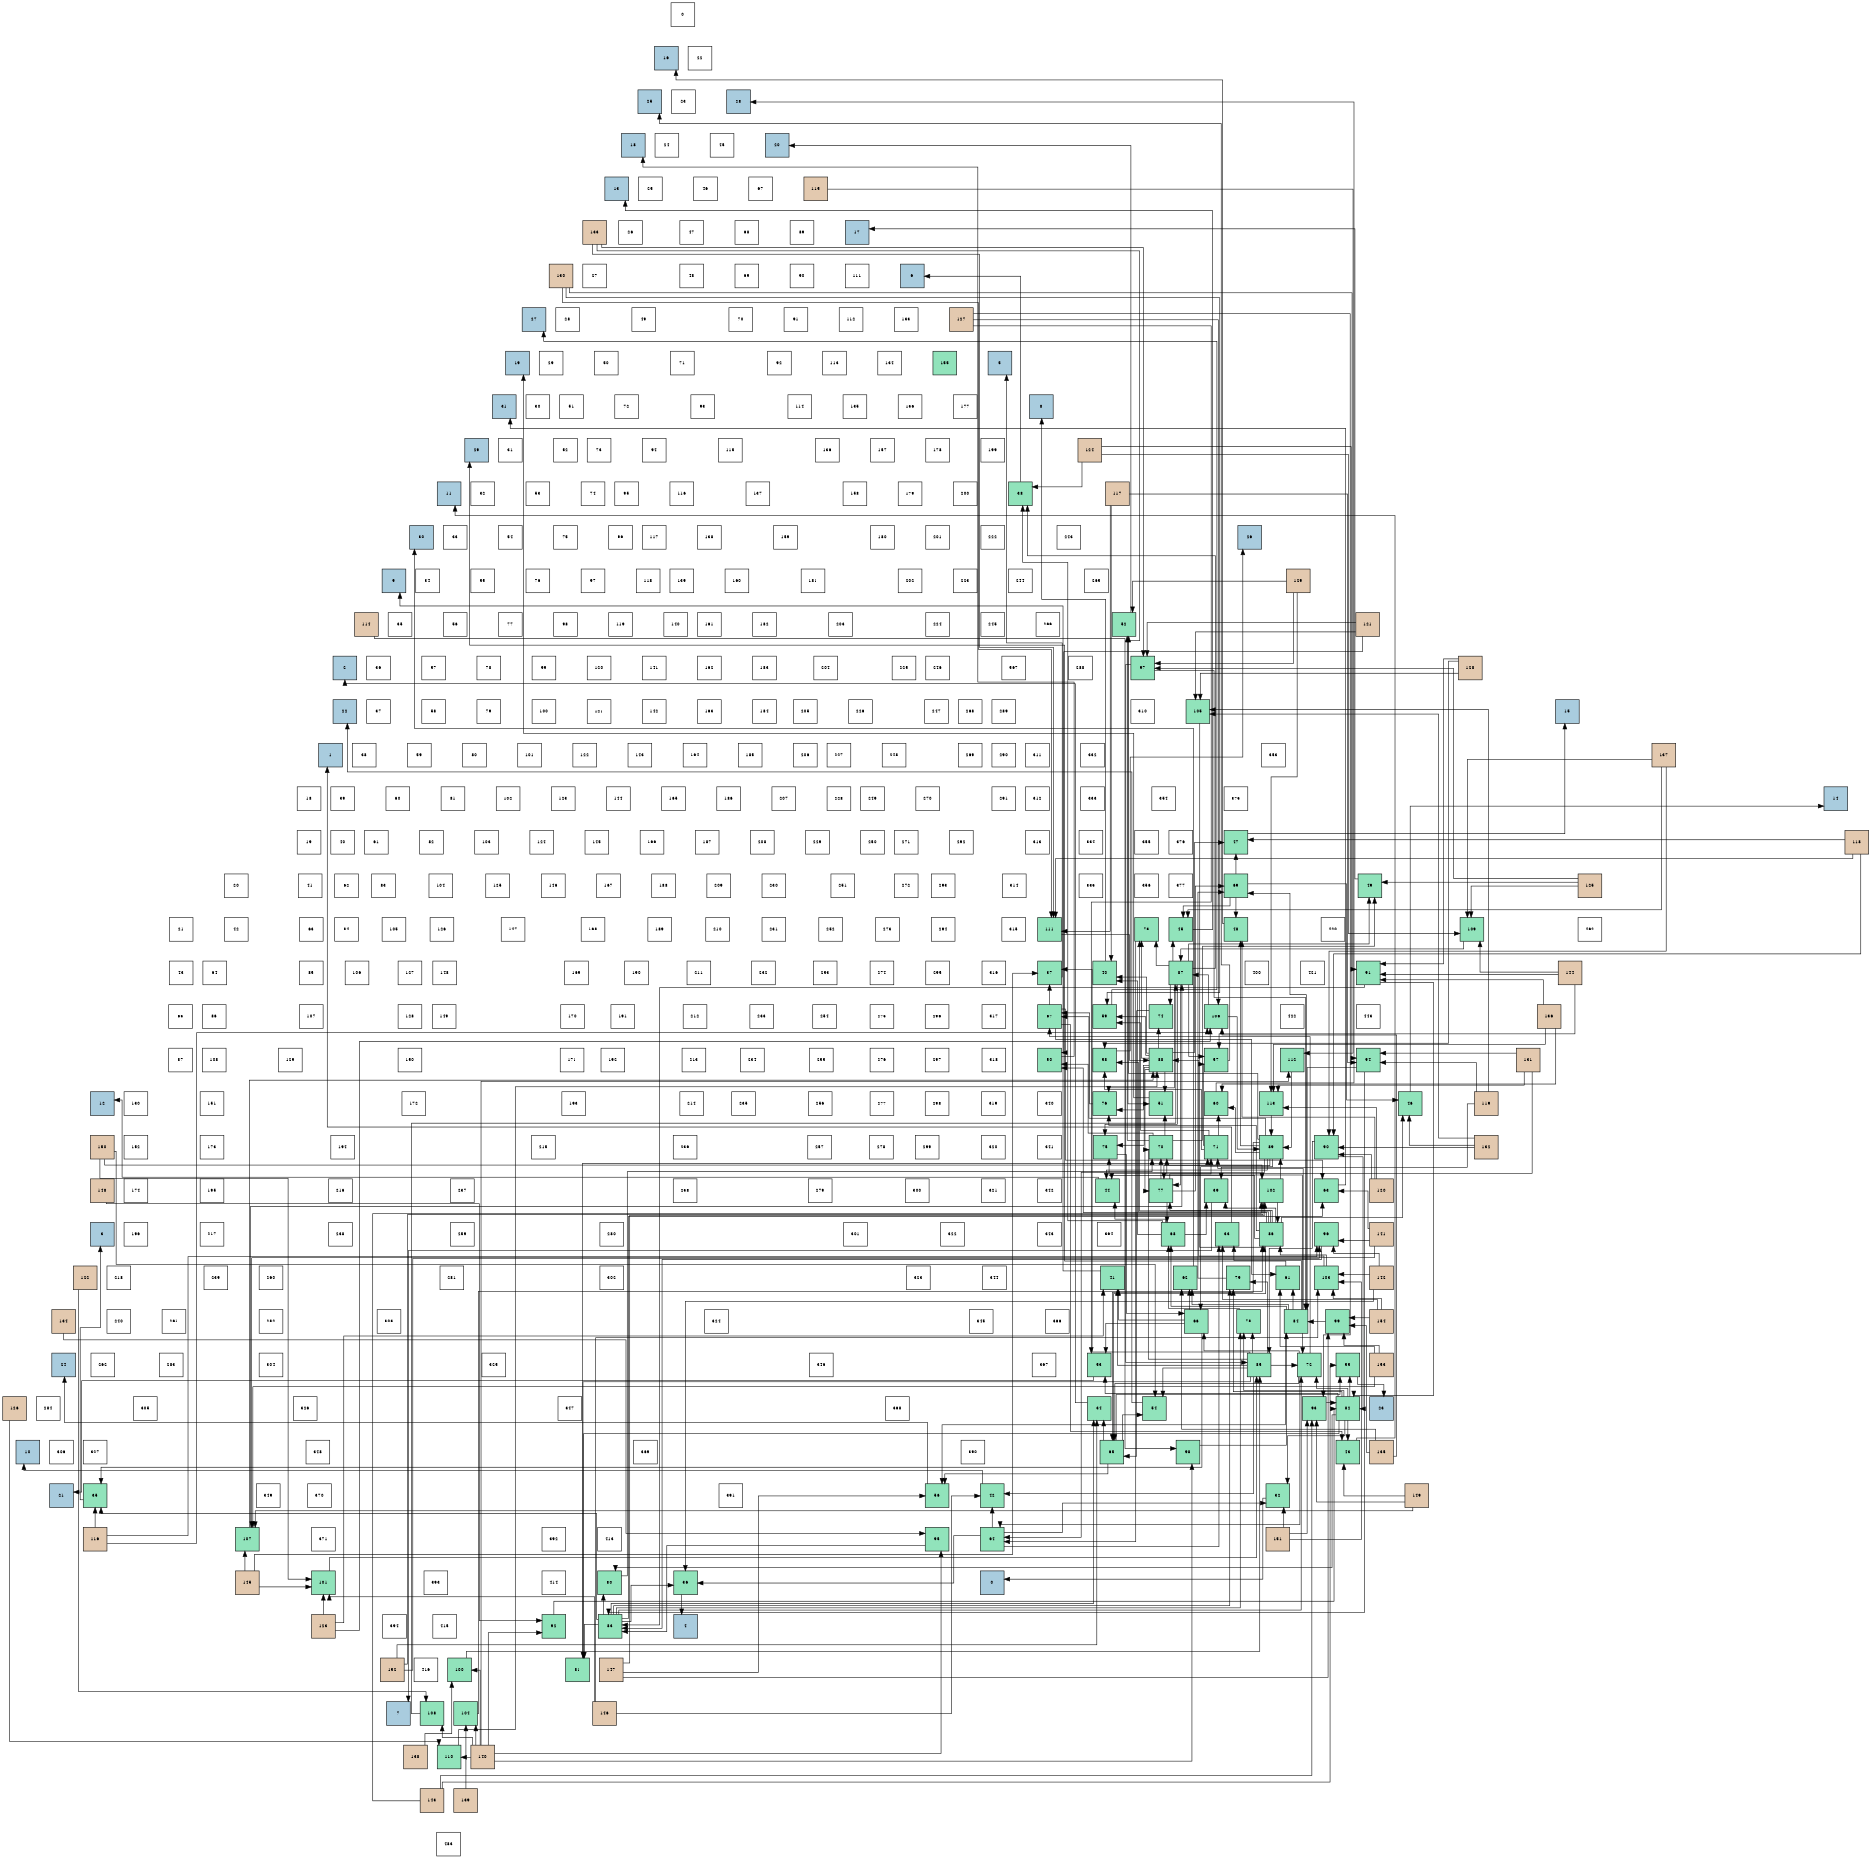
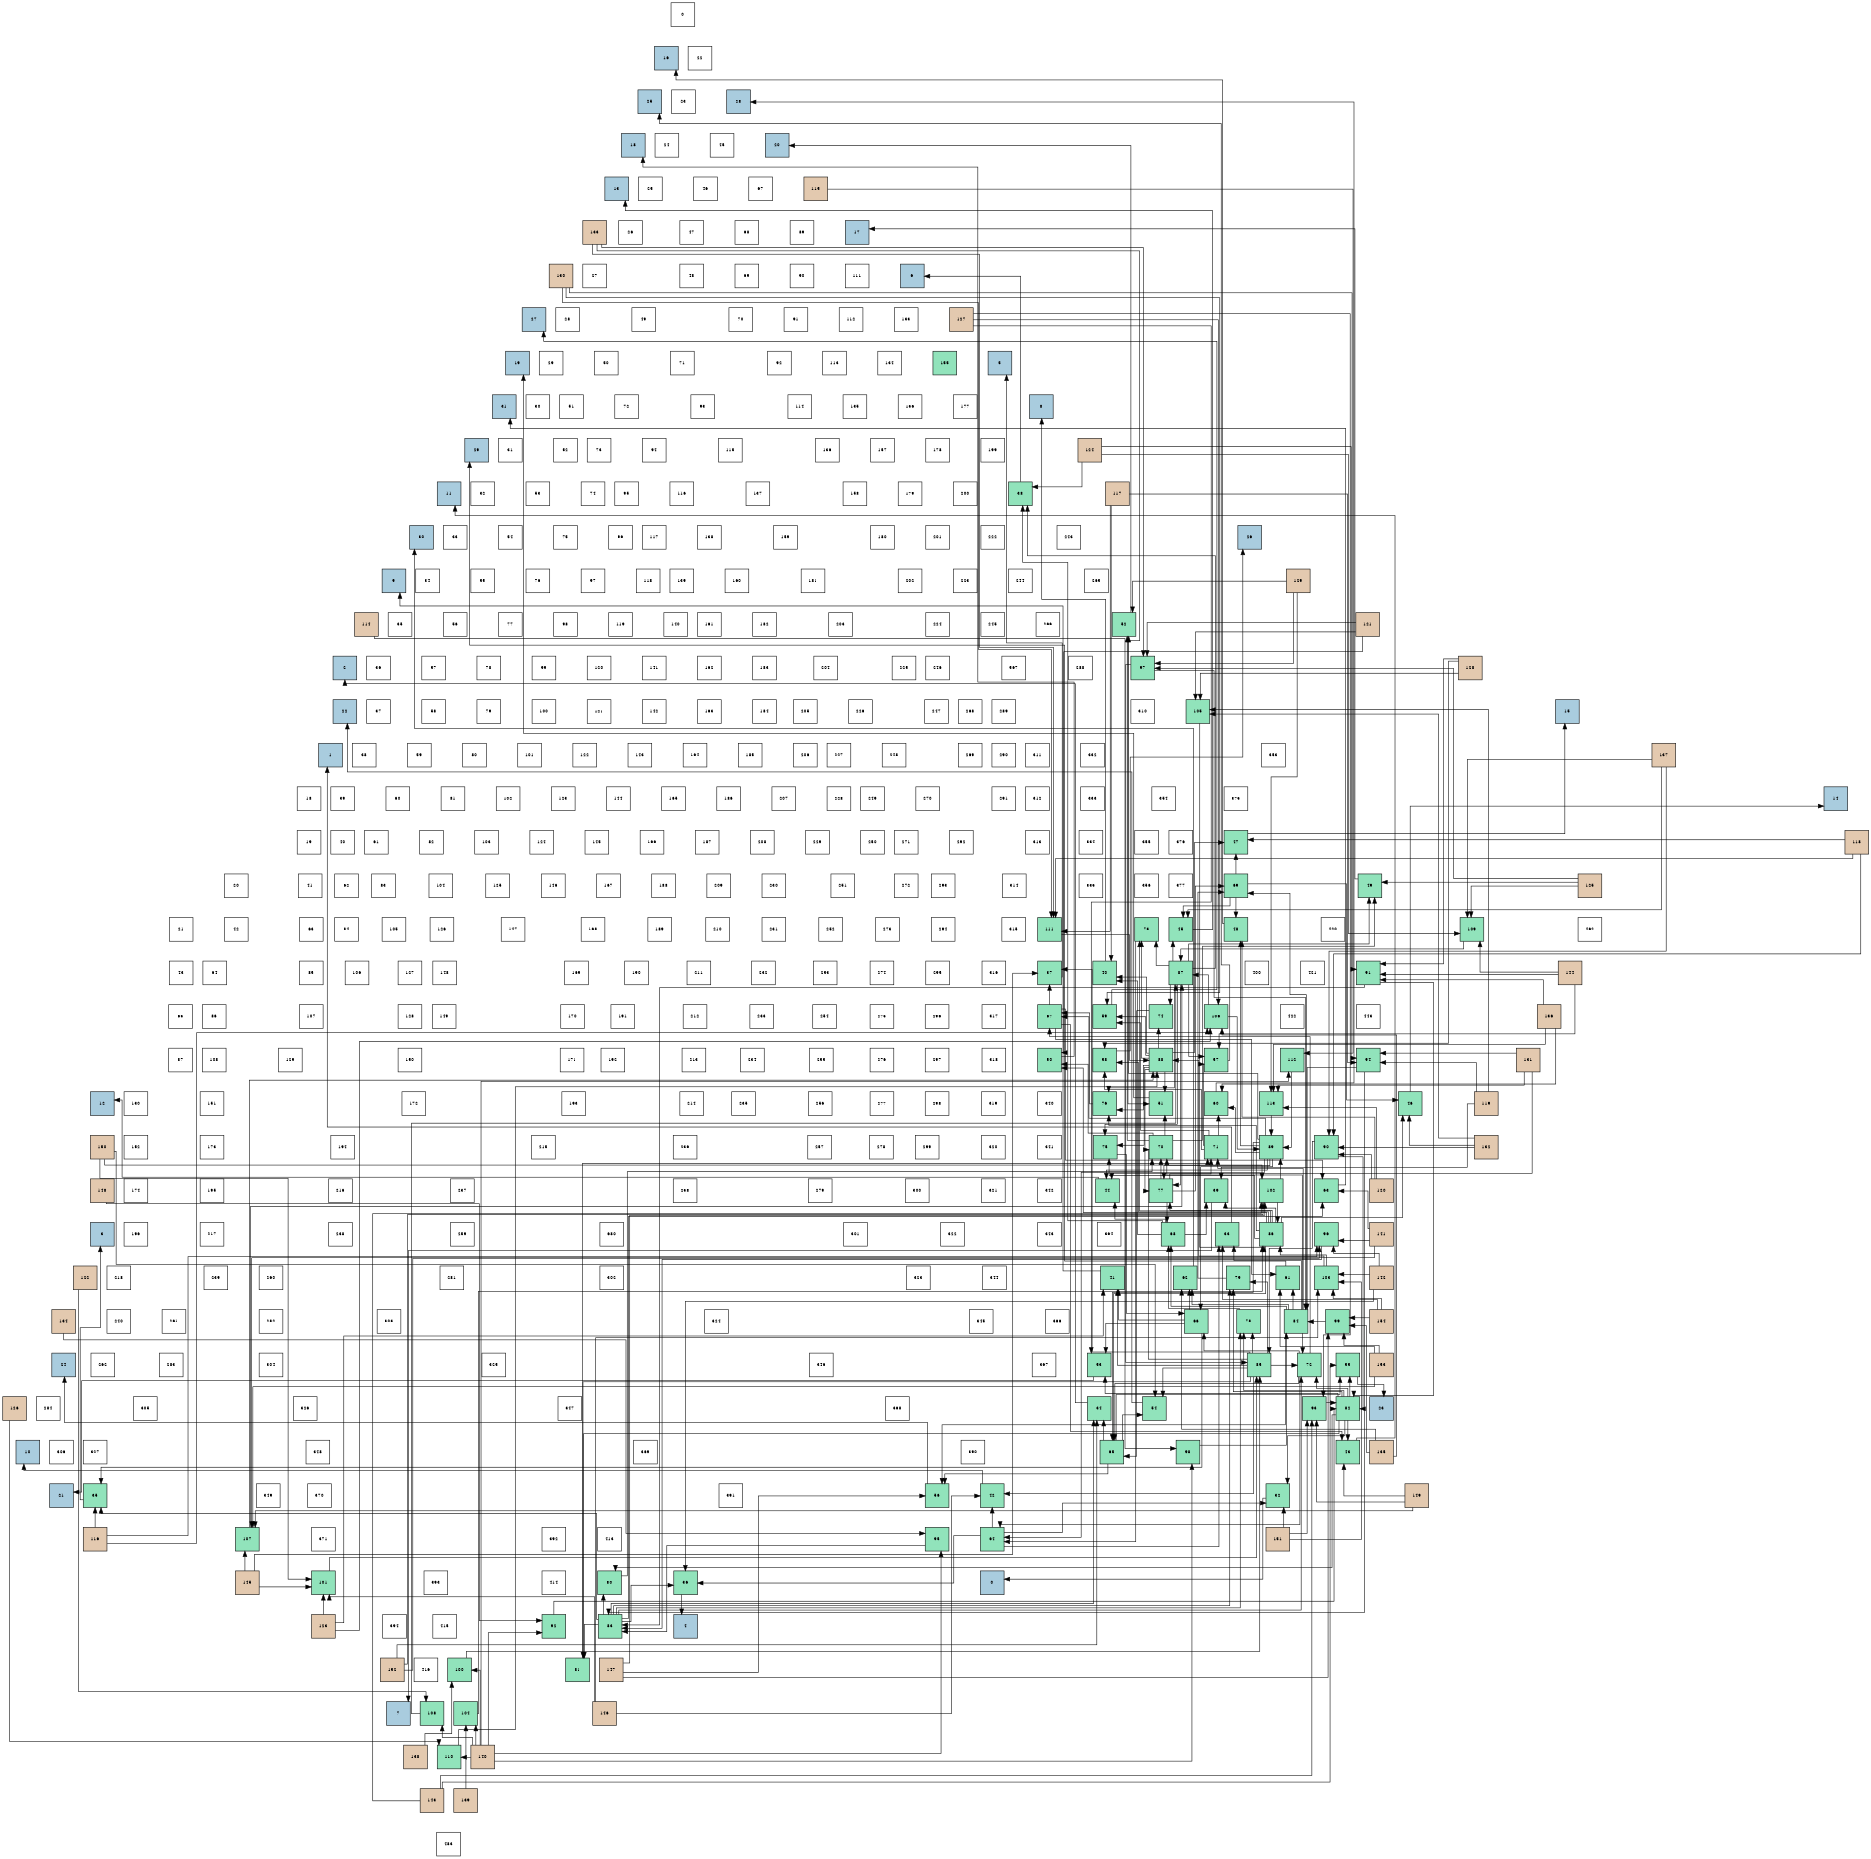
(612, 1234) -> (612, 1234)
